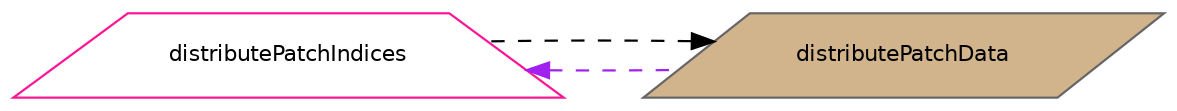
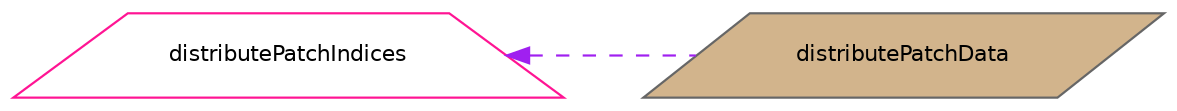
(590, 41) -> none
